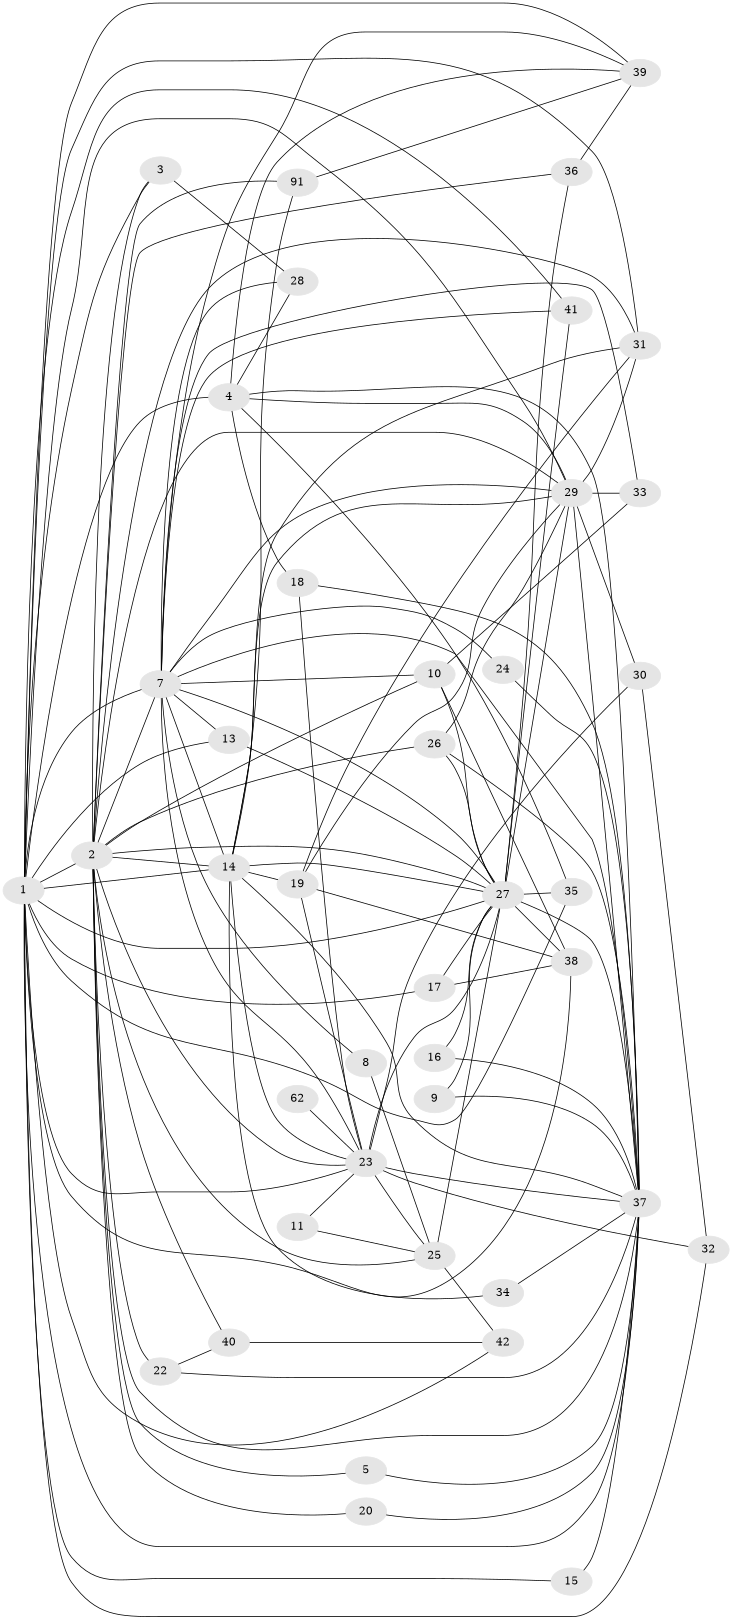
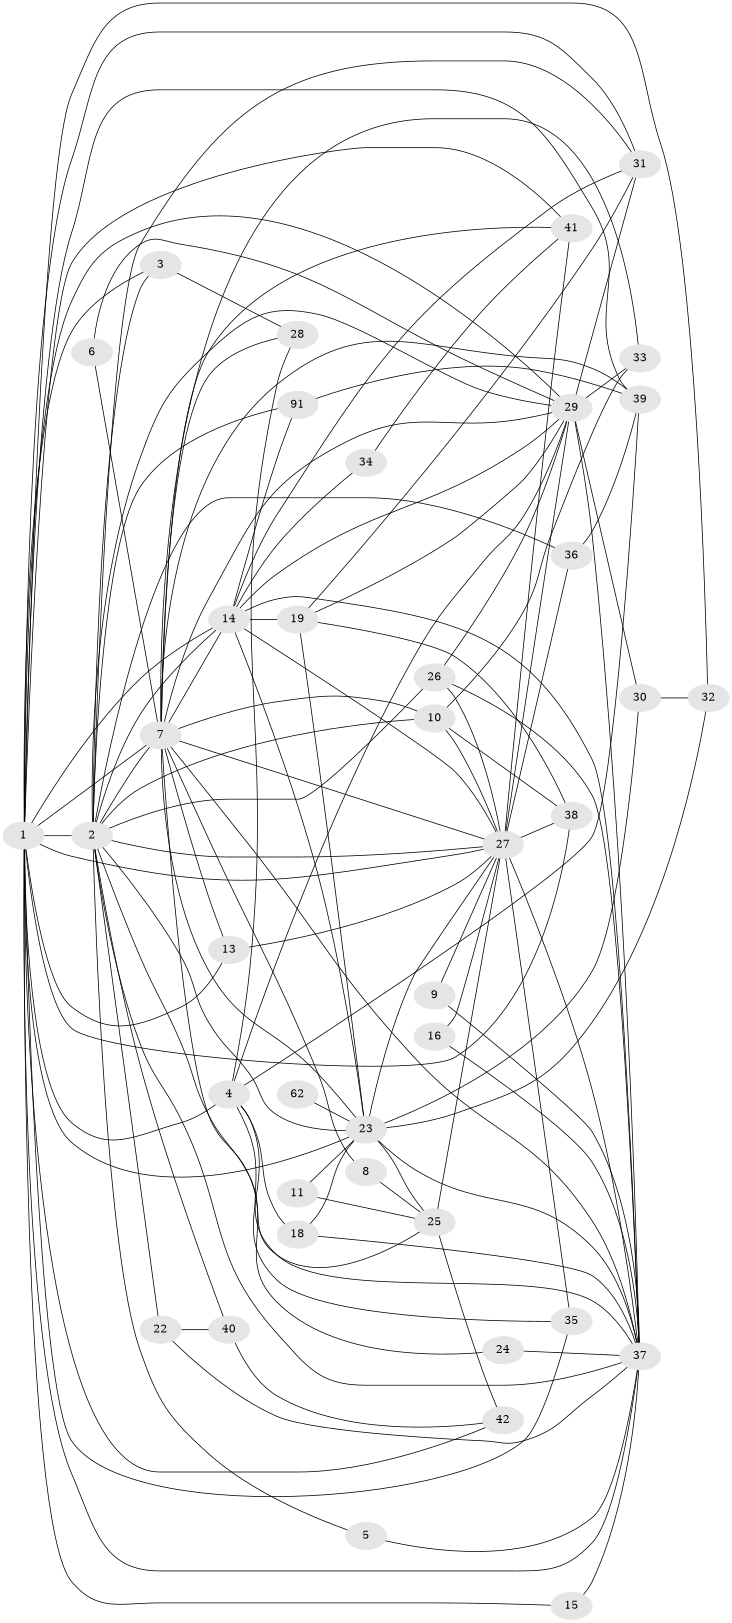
none -> (92, 352)
(435, 988) -> none
(572, 1248) -> (459, 338)
(366, 1512) -> none
